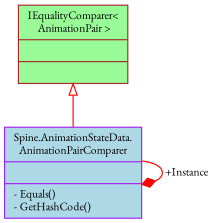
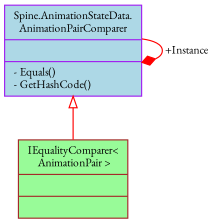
(73, 111) -> (73, 124)
